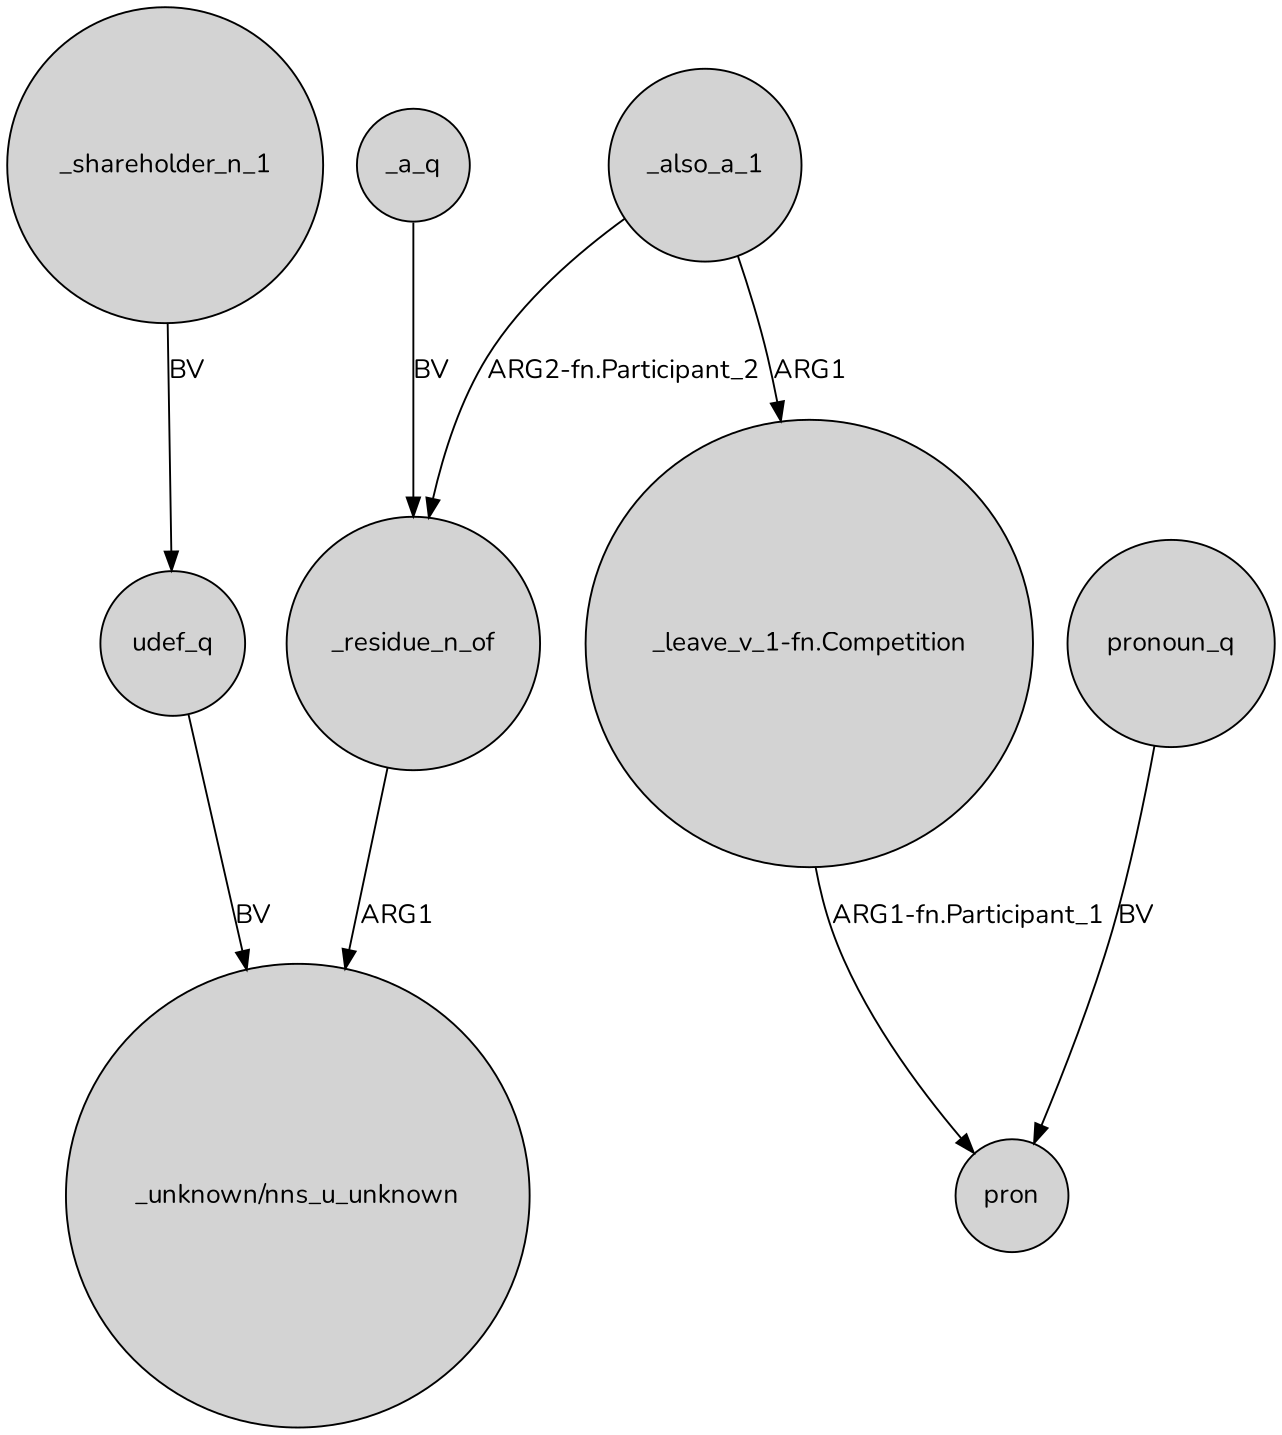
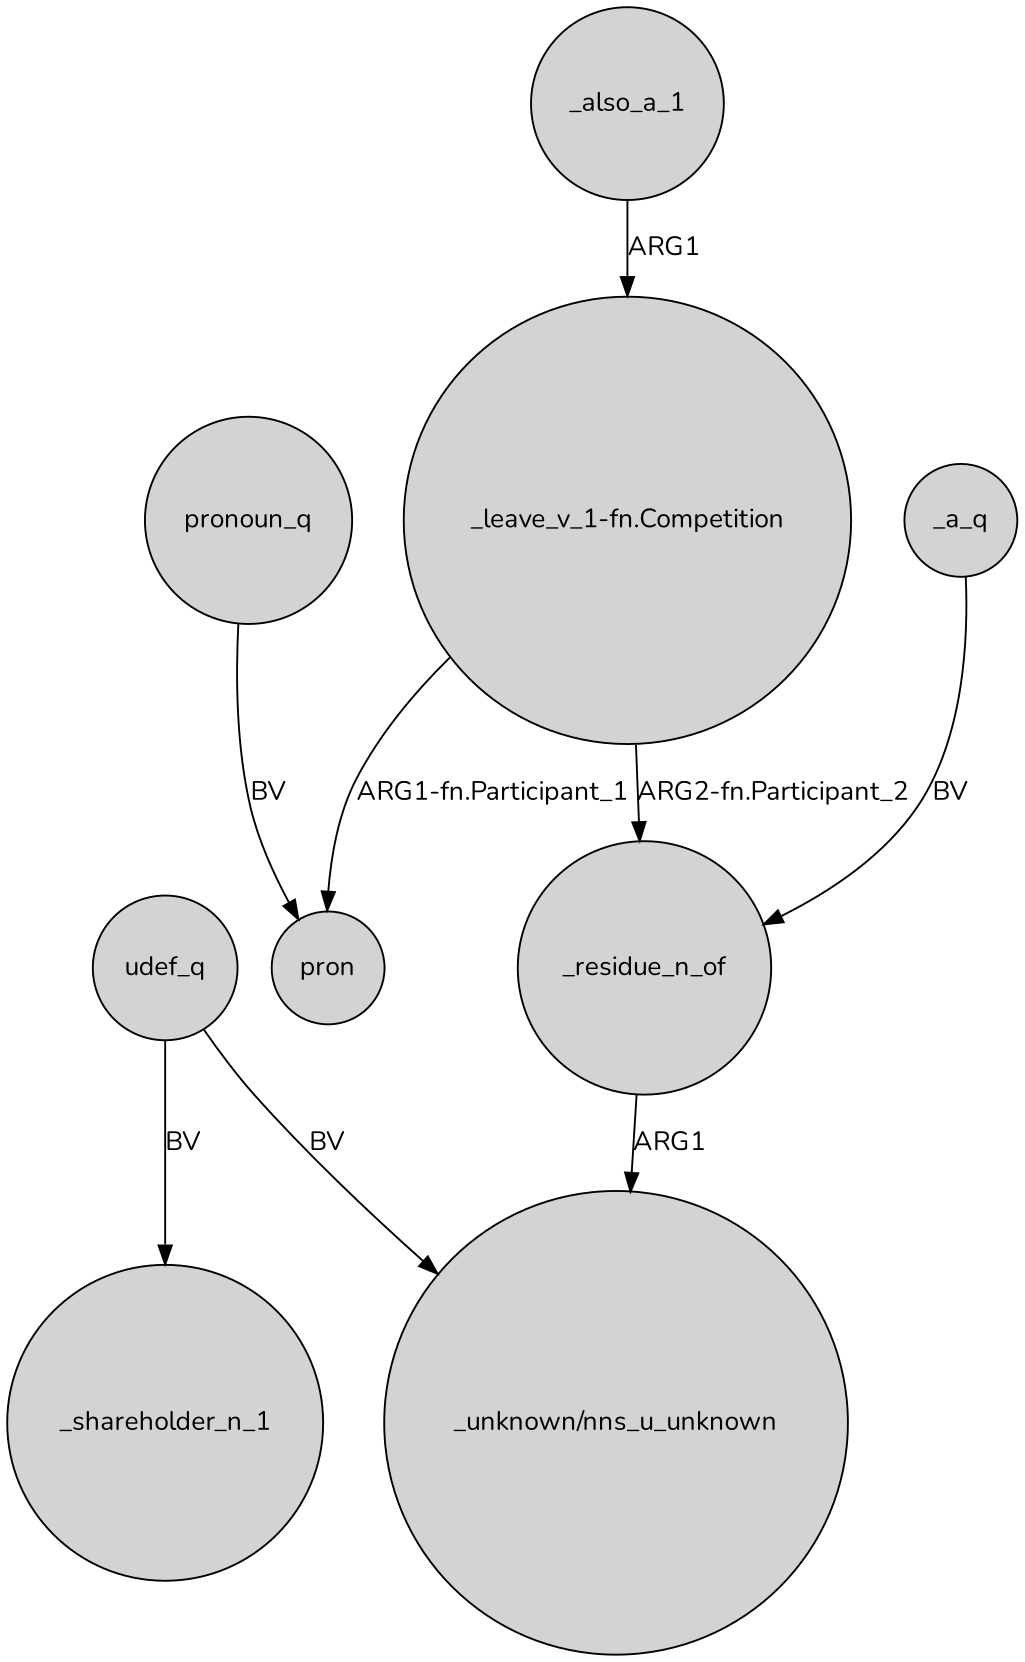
(499, 339) -> (637, 783)
(169, 437) -> (165, 1143)
